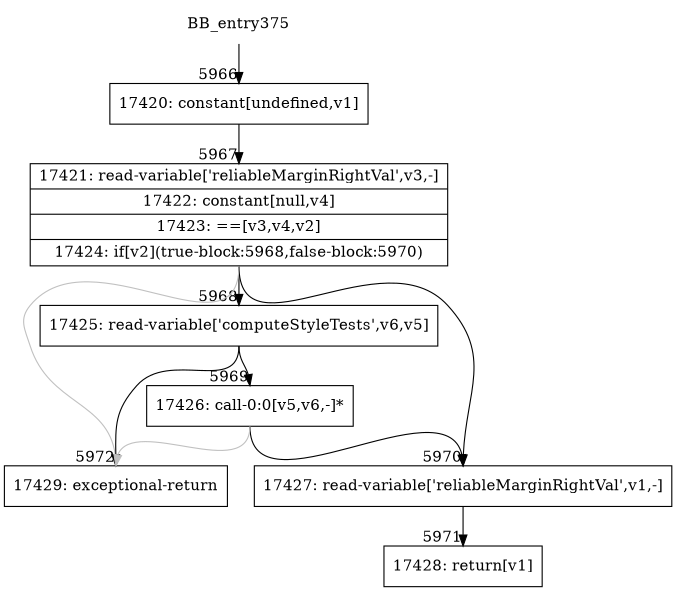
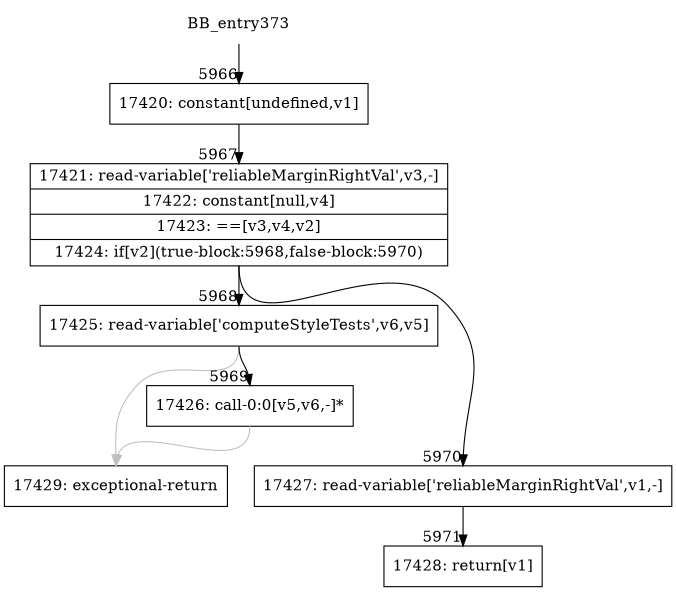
(239, 24) -> (239, 24)
(53, 289) -> none
(156, 374) -> (156, 374)
(351, 447) -> none
